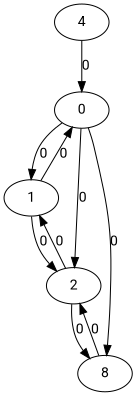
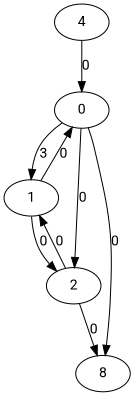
(43, 154) -> (43, 154)
(91, 334) -> none
